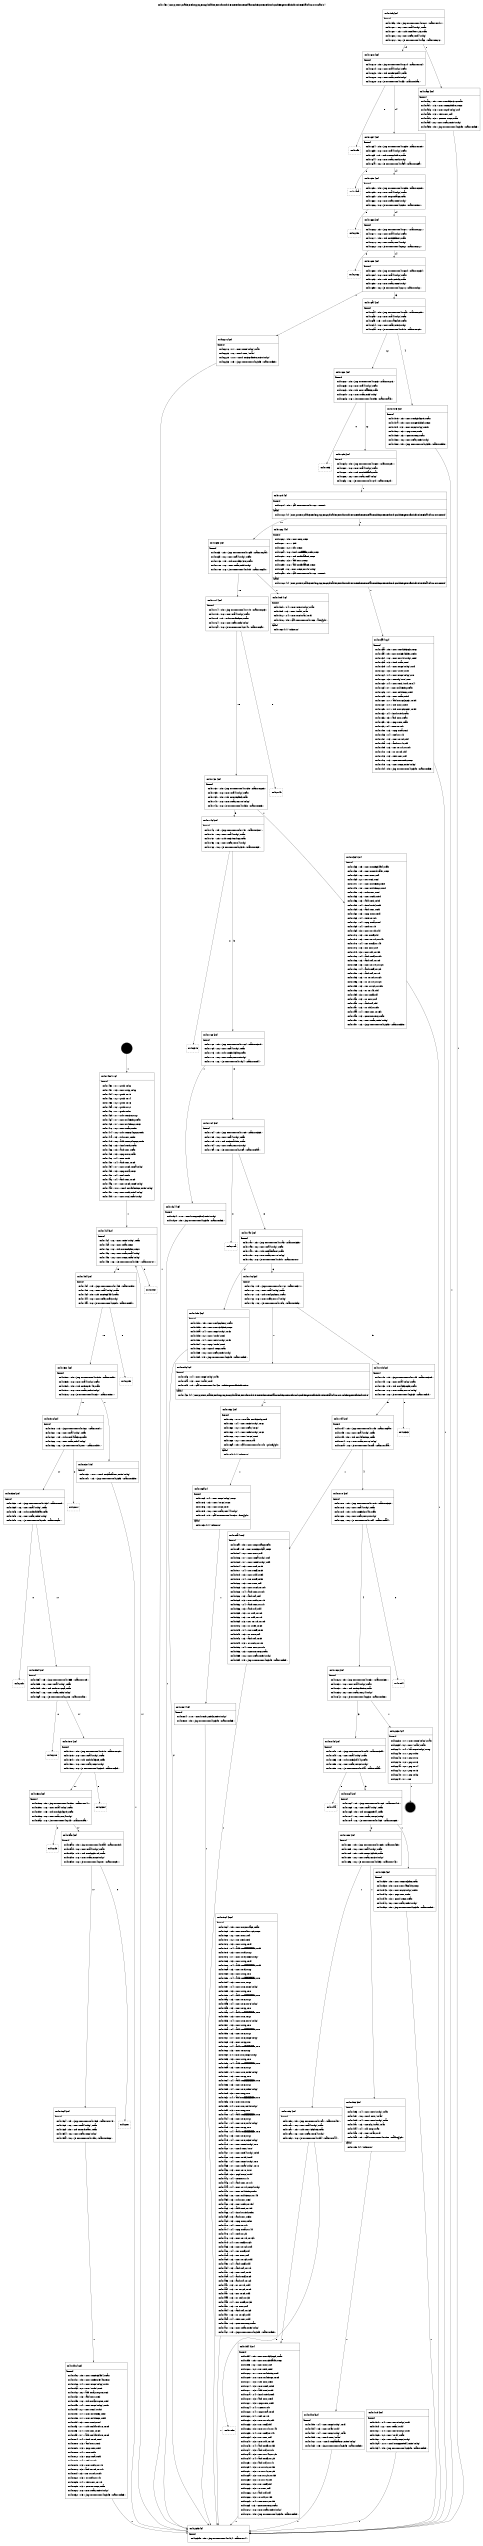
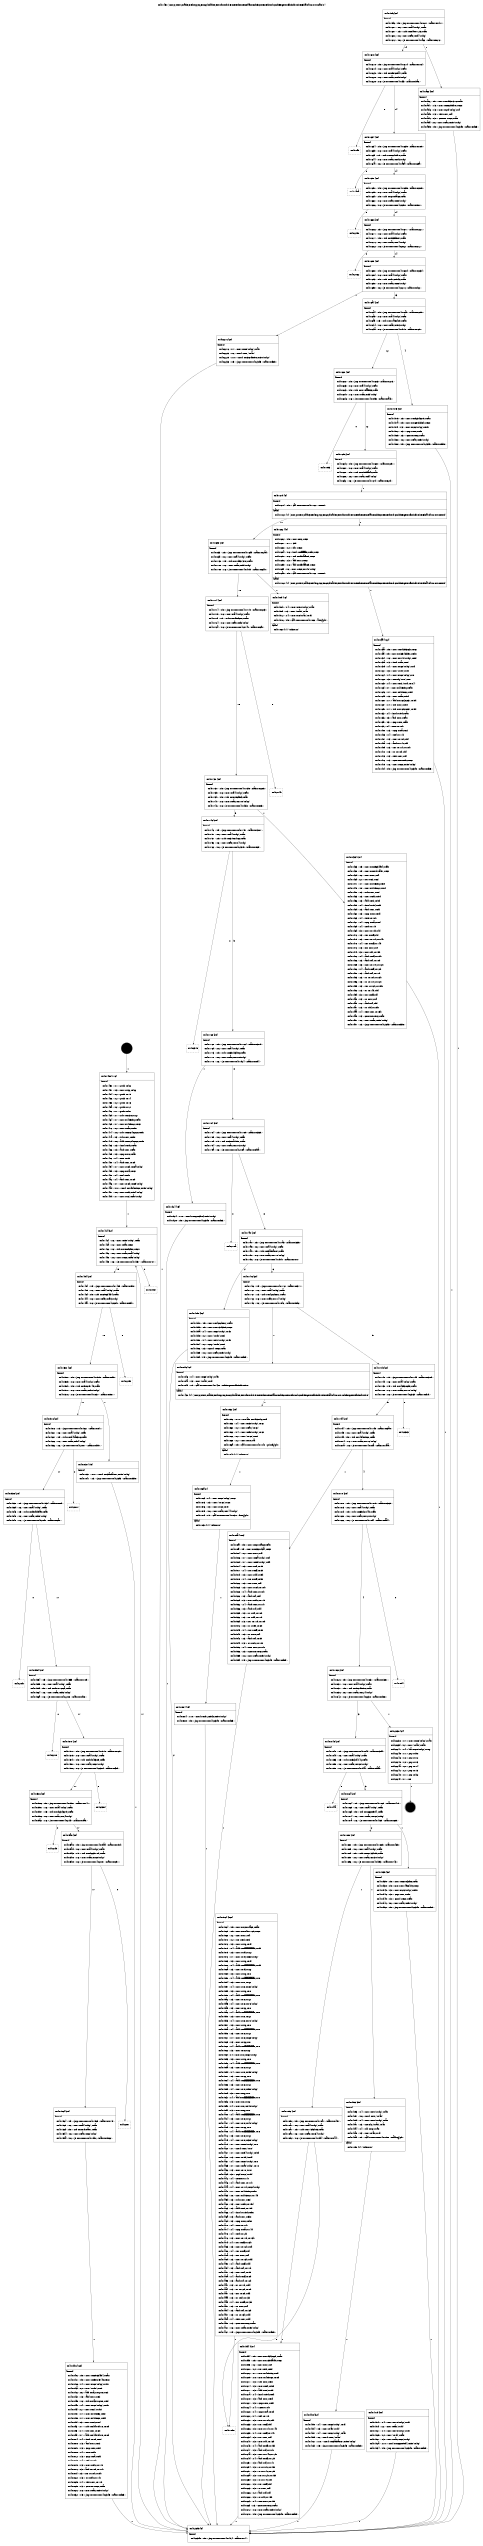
(217, 2430) -> (232, 2381)
